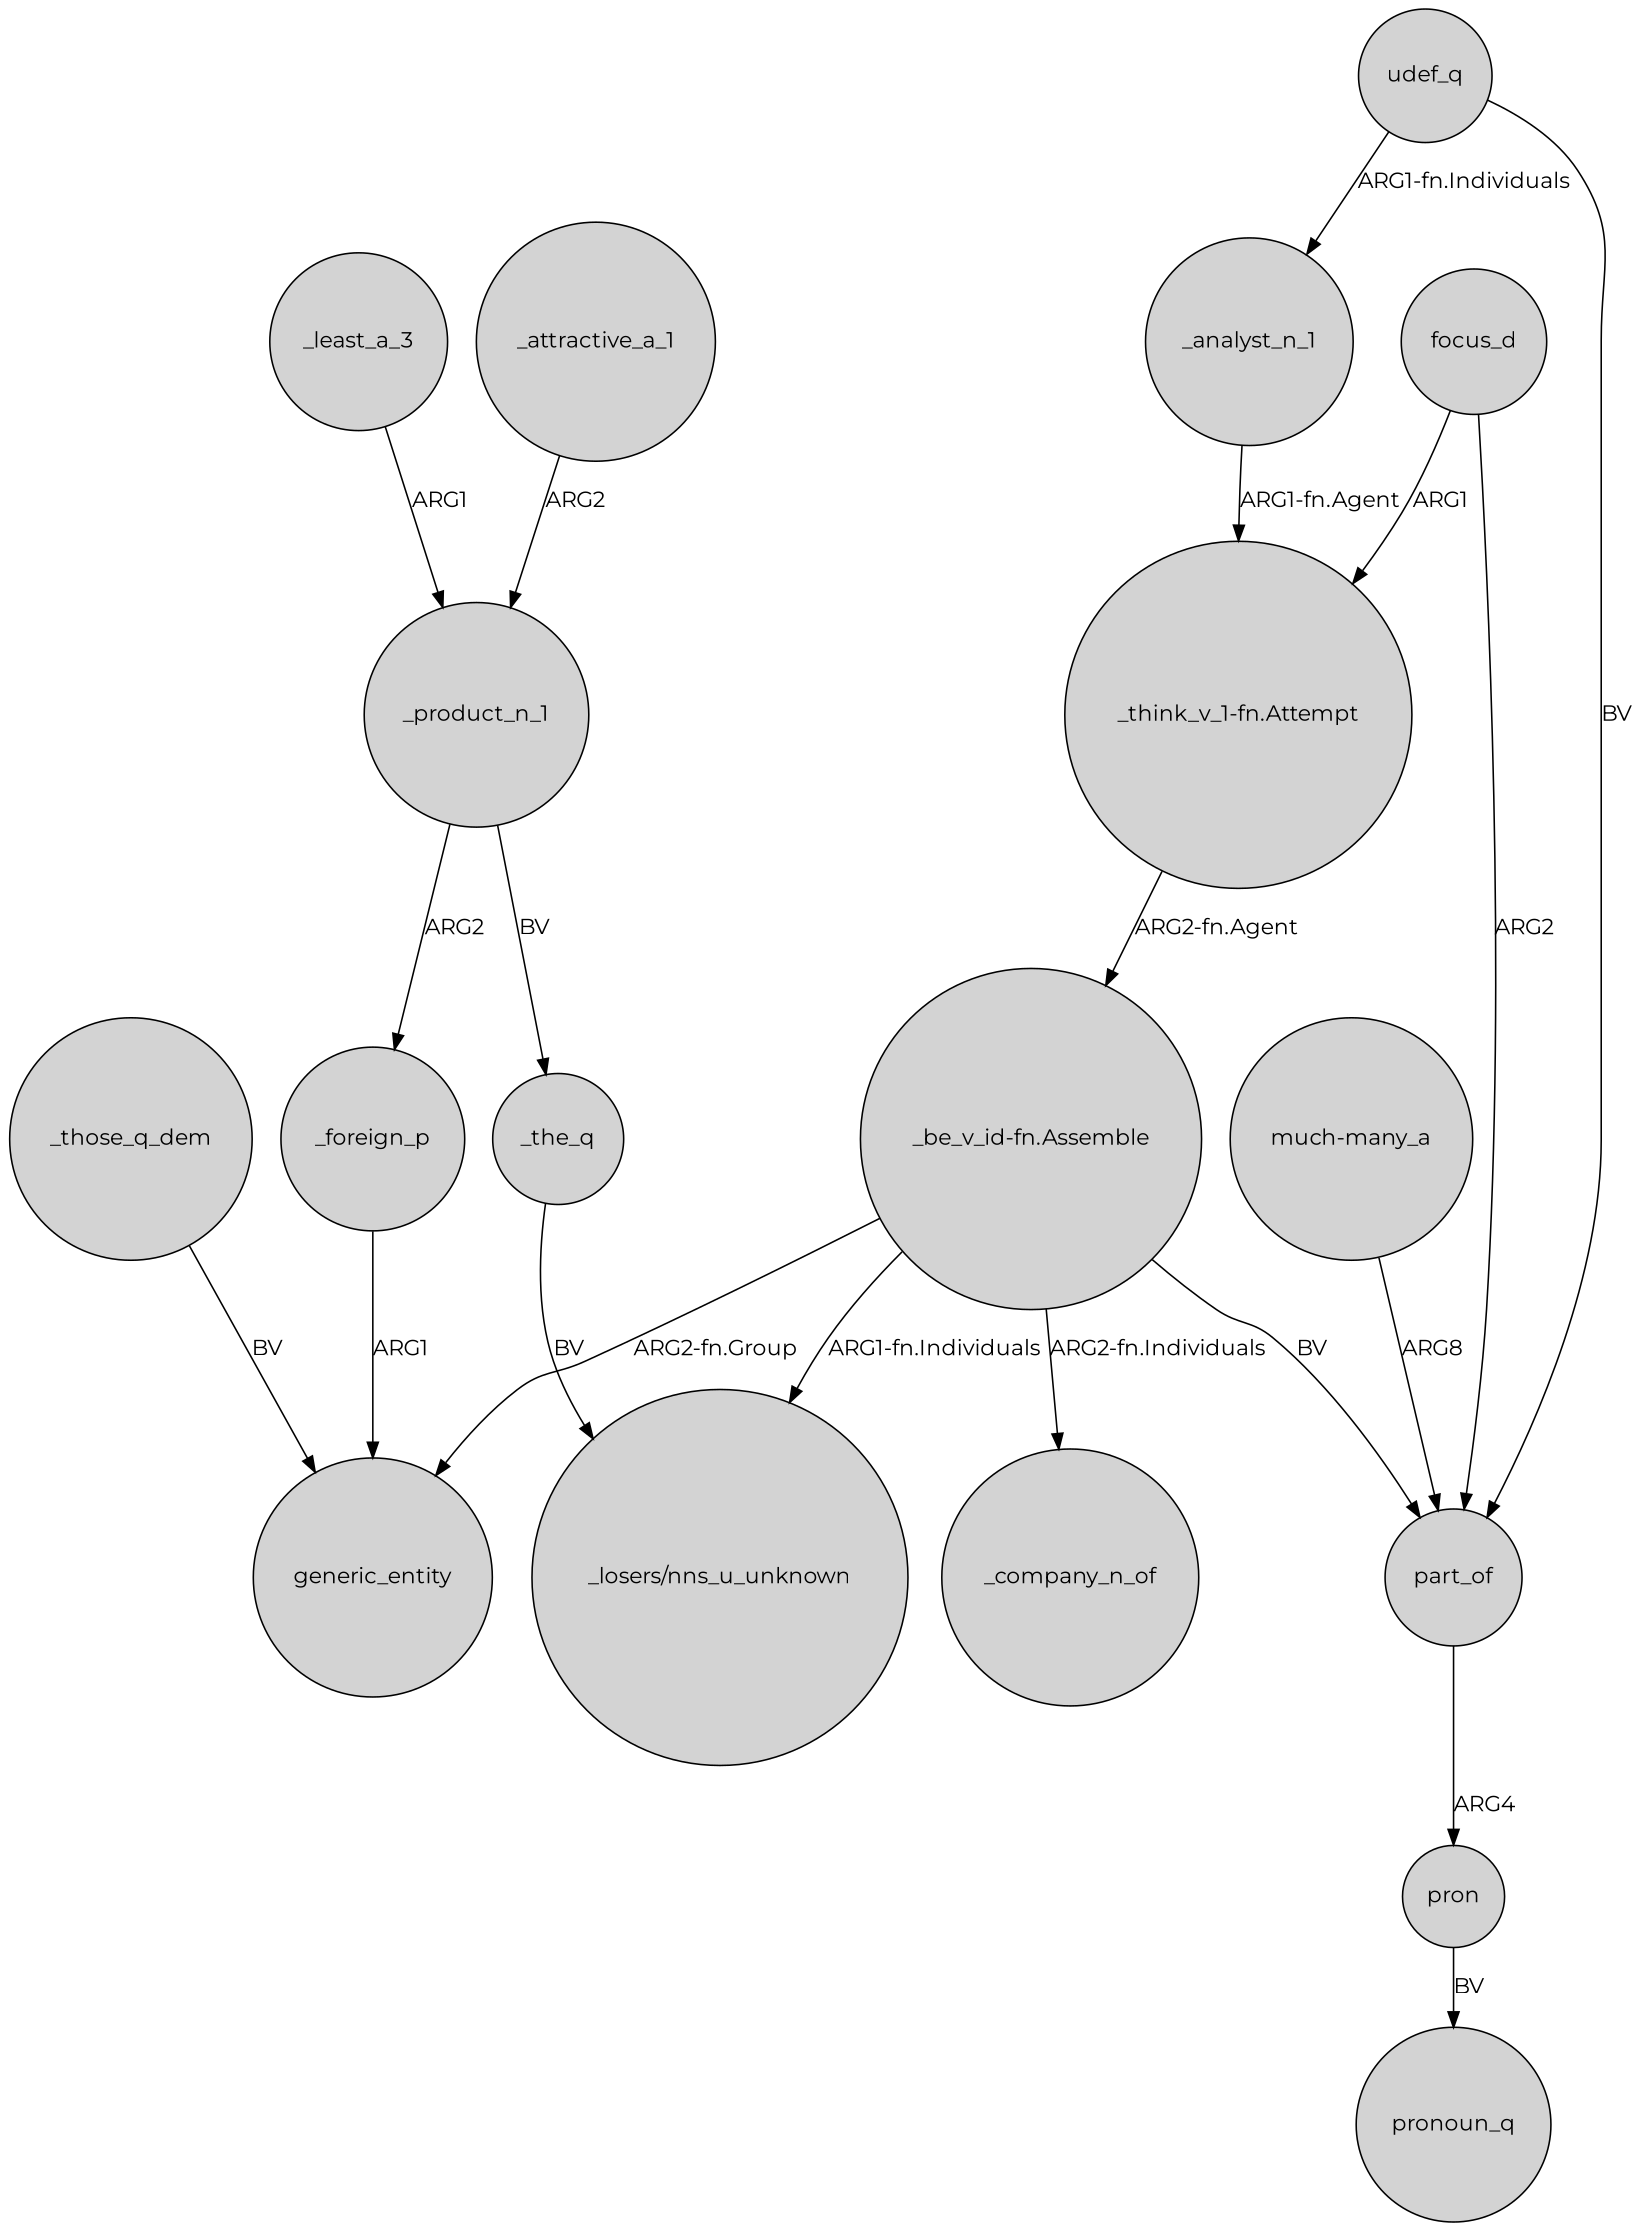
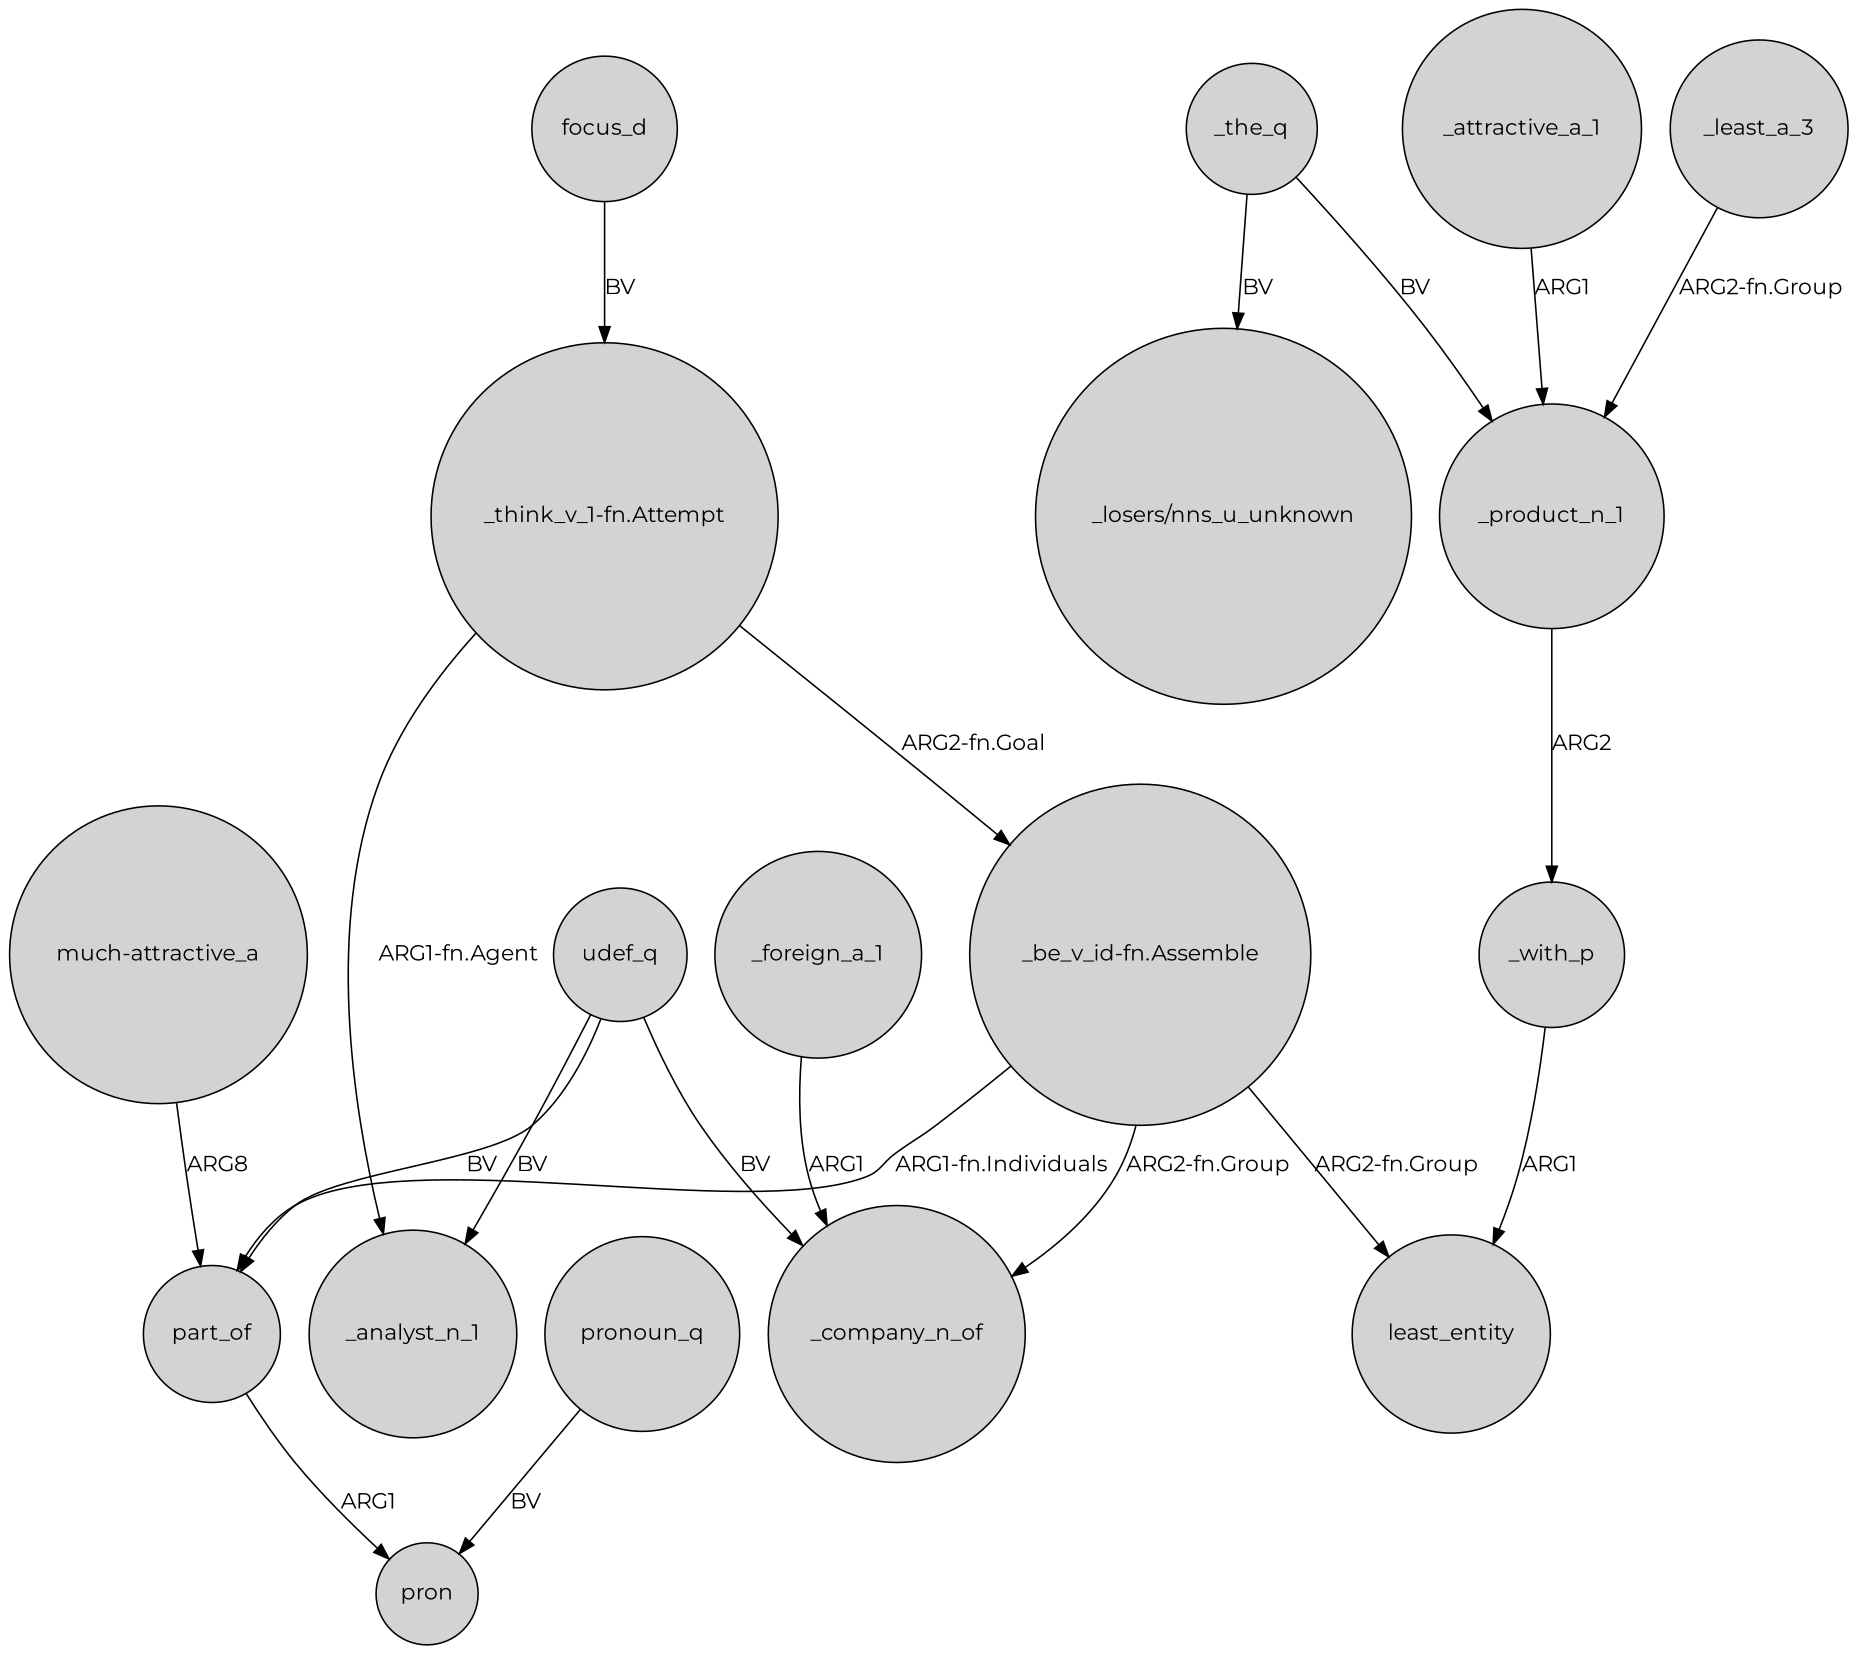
(1465, 182) -> (532, 1165)
(1240, 485) -> (352, 911)
(440, 501) -> (1762, 288)
(576, 501) -> (1563, 288)
(1441, 501) -> (620, 288)
(1217, 928) -> (974, 744)
(520, 942) -> (1394, 289)
(1496, 954) -> none
none -> (818, 955)
none -> (706, 1133)
(131, 1139) -> none
(373, 1139) -> (1552, 955)
(1351, 1139) -> (158, 955)
(845, 1316) -> none
(1158, 1350) -> (1209, 1165)
(1312, 1350) -> (1002, 1165)
(373, 1577) -> (1451, 1334)
(1485, 1805) -> (369, 1503)
(1454, 1980) -> (525, 1475)
